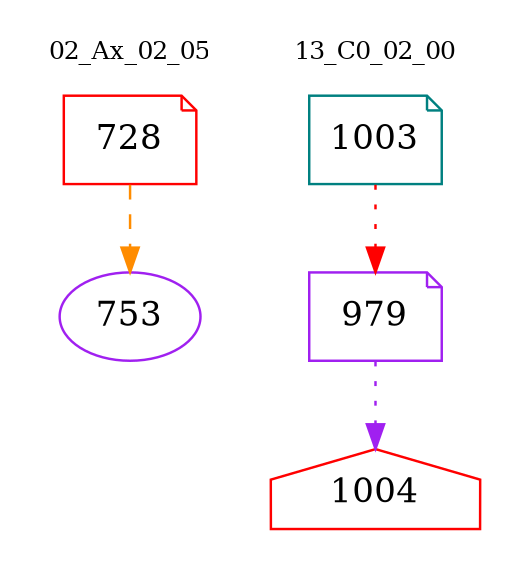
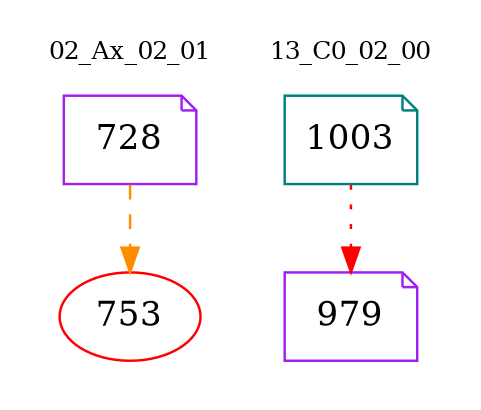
(130, 53) -> (130, 53)
(130, 140) -> (130, 140)
(130, 317) -> (130, 317)
(375, 493) -> none
